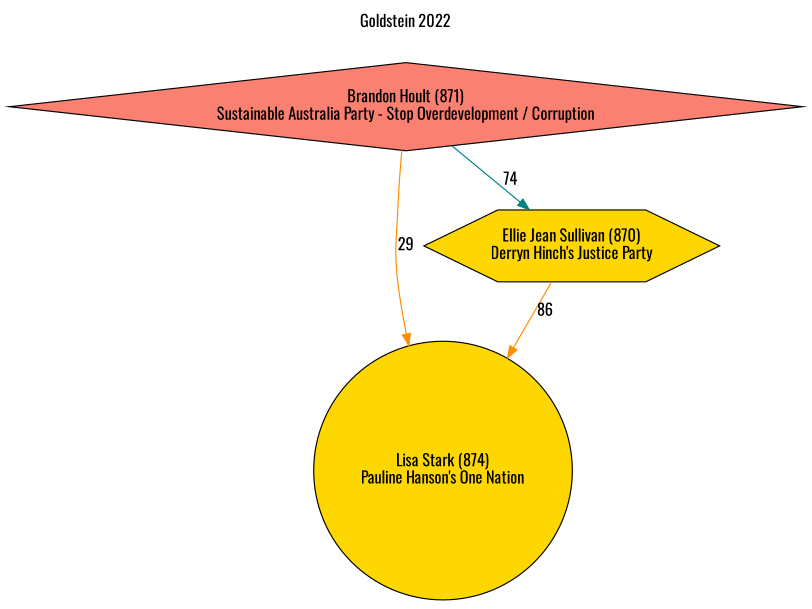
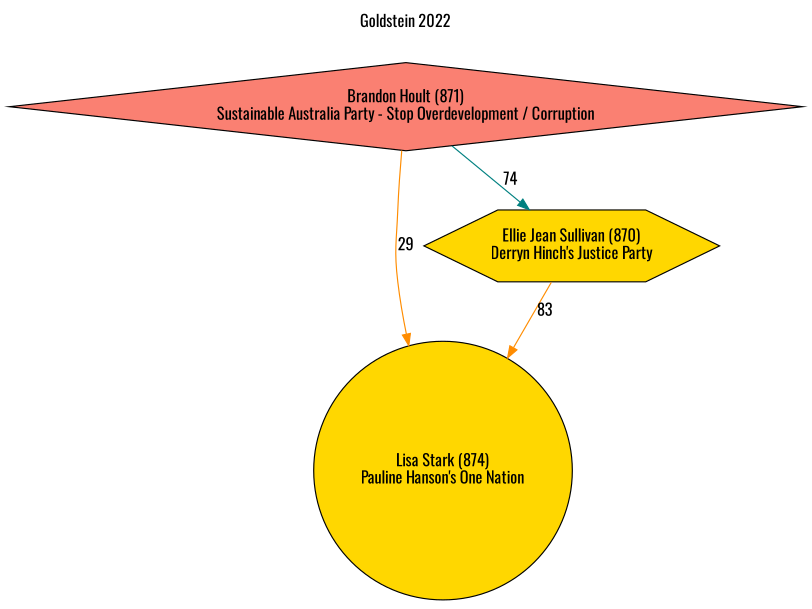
(545, 311) -> (545, 311)
